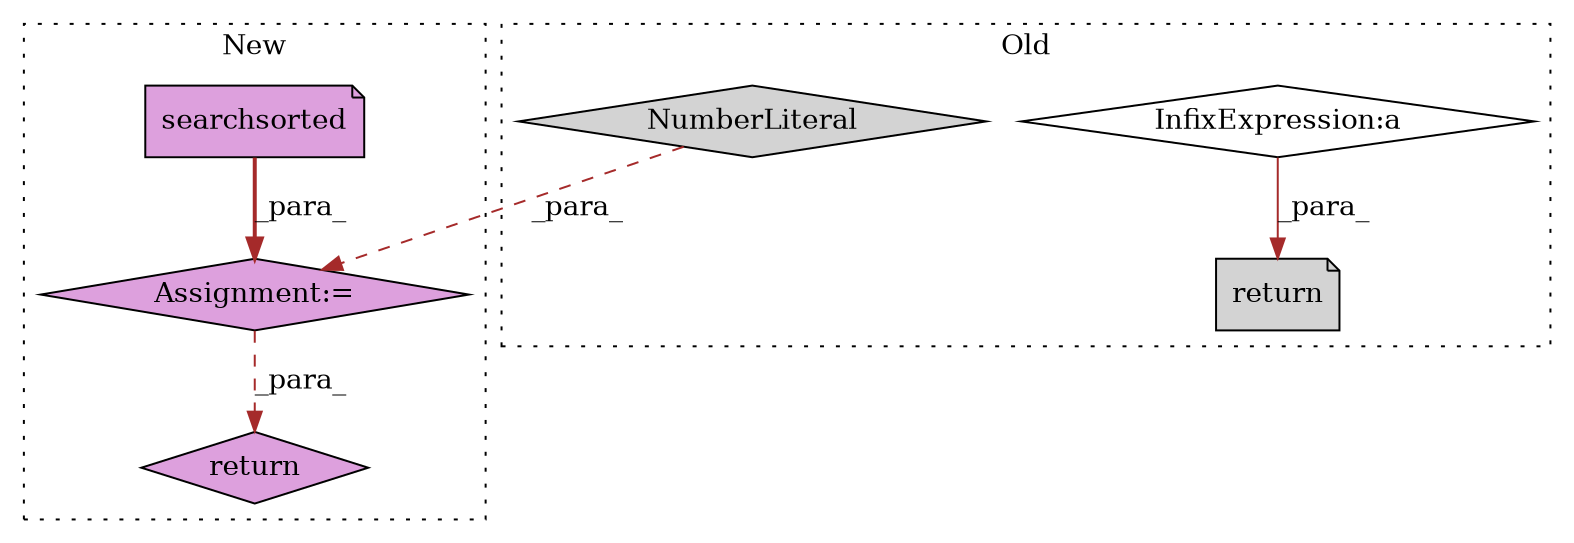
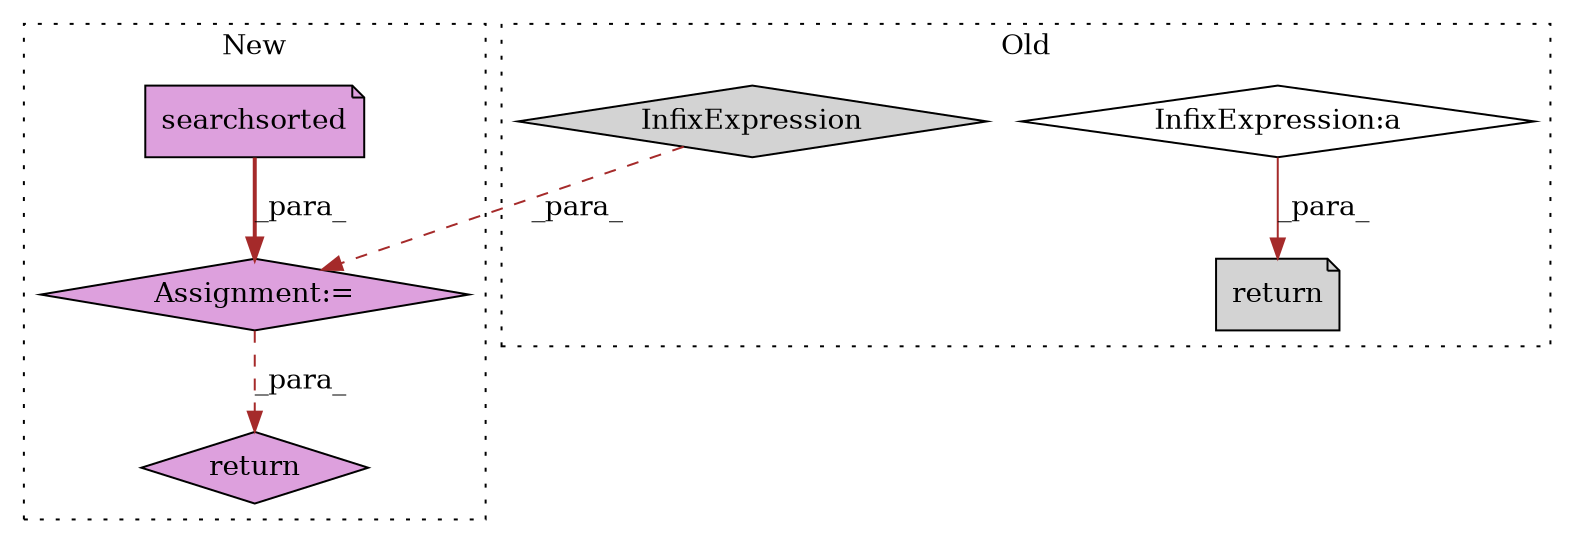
(752, 121) -> (752, 121)
